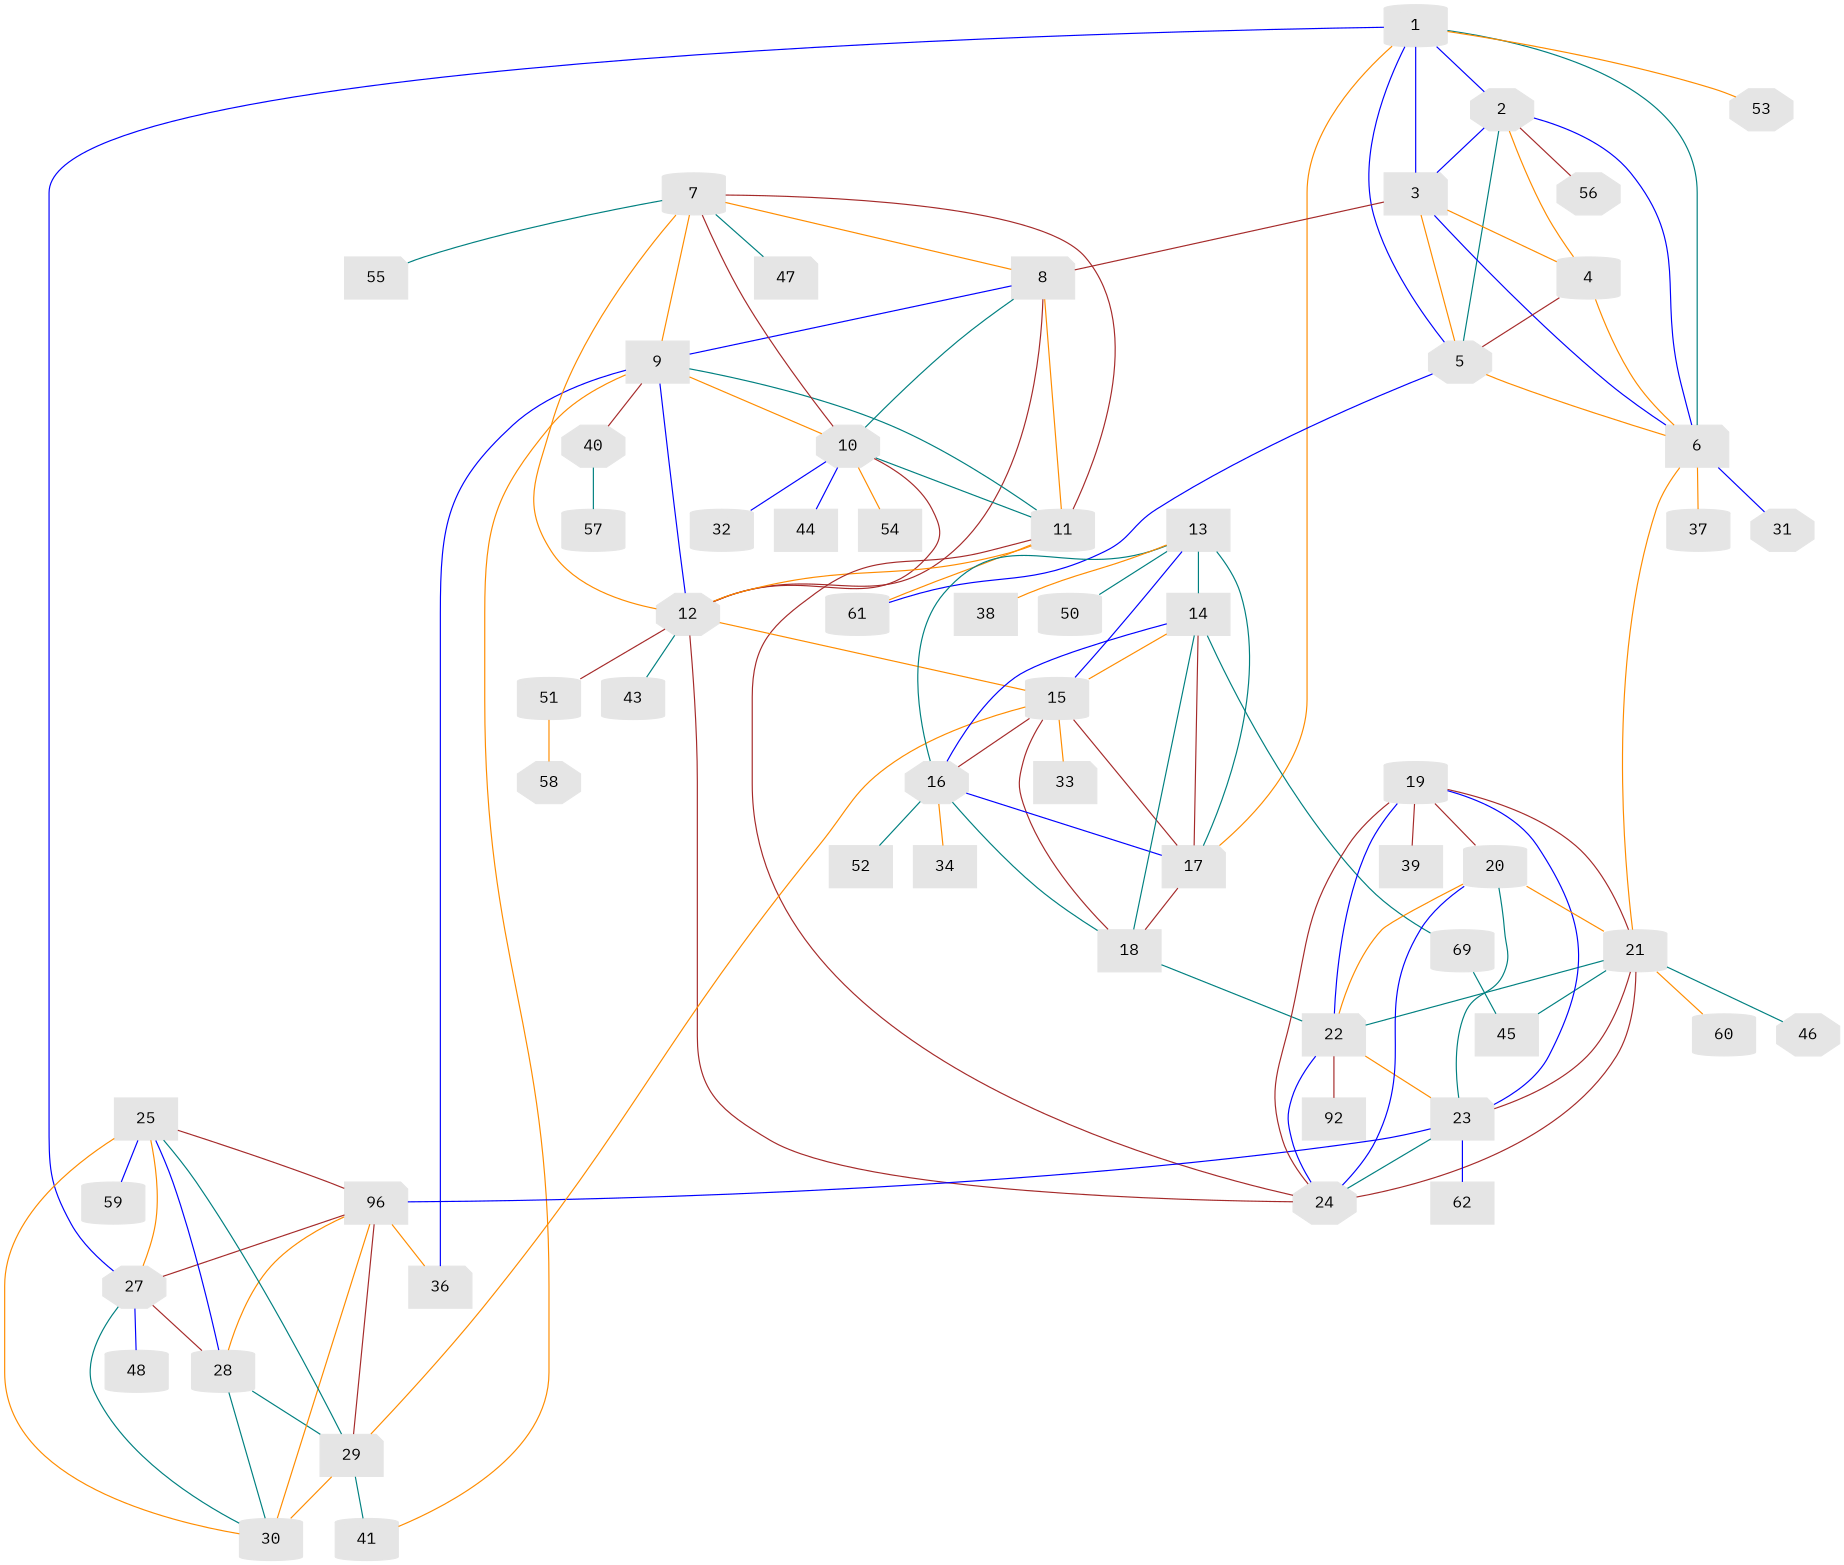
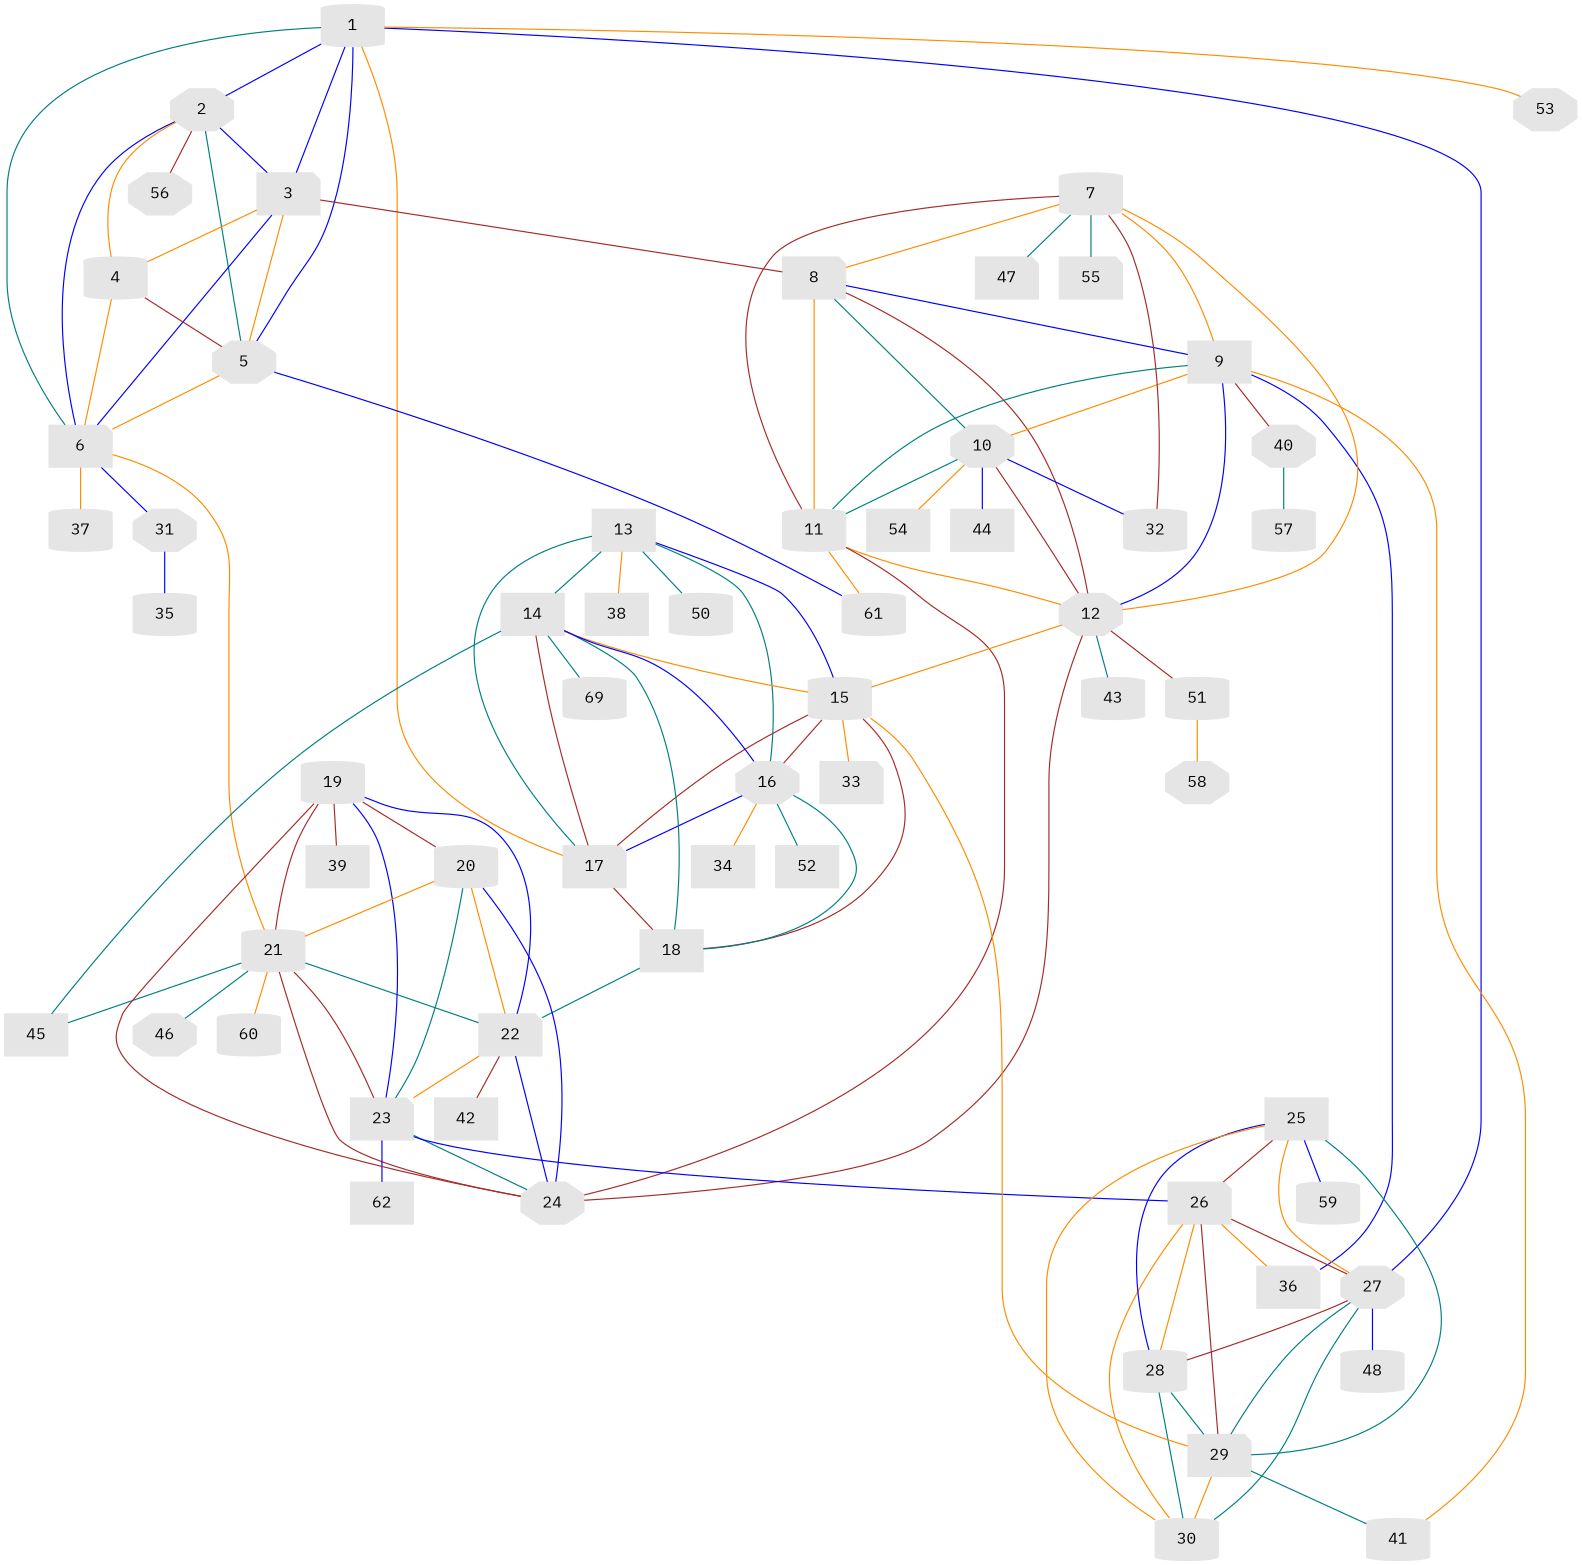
(760, 325) -> (1155, 358)
none -> (165, 614)
(1488, 999) -> (253, 794)
(1334, 1119) -> (466, 1119)
(376, 1203) -> (1200, 1203)
none -> (1282, 1361)
